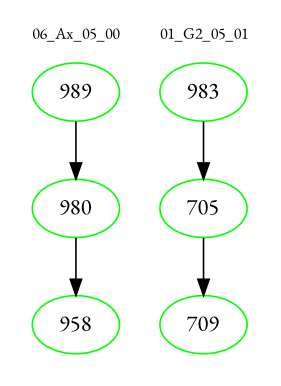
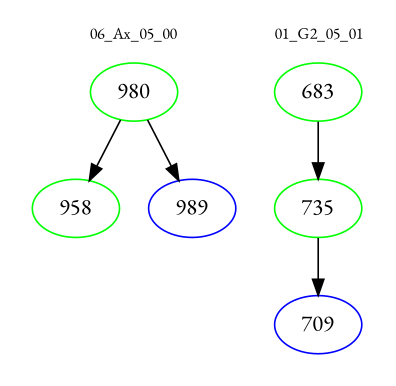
(76, 92) -> (192, 208)
(204, 92) -> (318, 92)
(76, 142) -> (159, 143)
(204, 208) -> (318, 208)
(204, 325) -> (318, 325)
